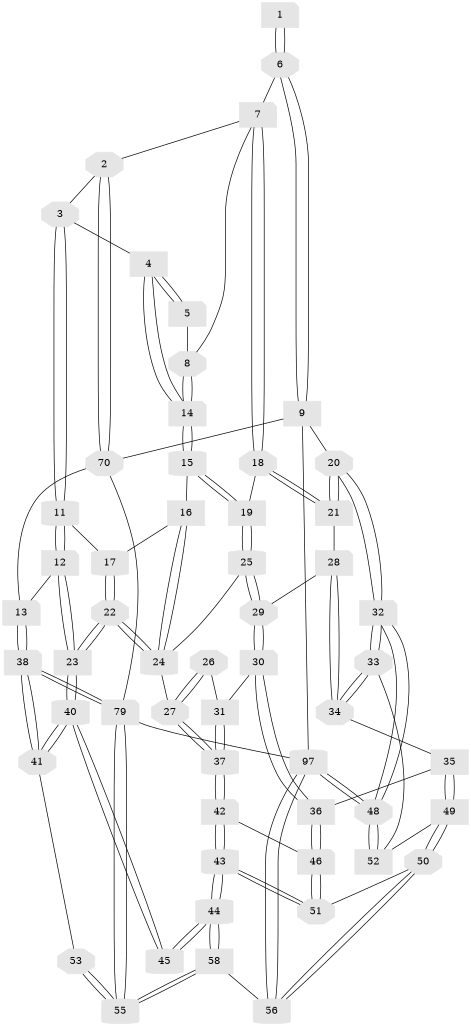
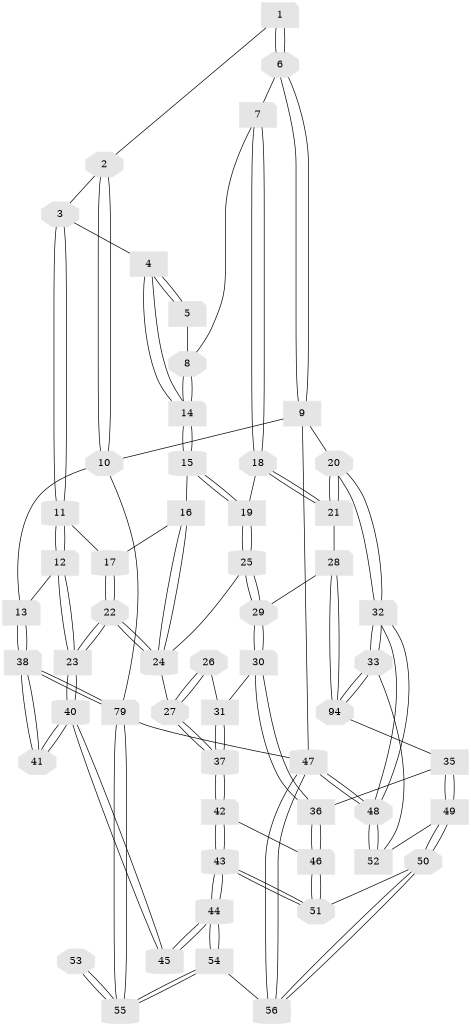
(180, 140) -> (191, 91)
(104, 463) -> (104, 463)
(335, 712) -> (335, 712)
(308, 762) -> (308, 762)
(57, 862) -> none
(214, 961) -> (214, 961)
